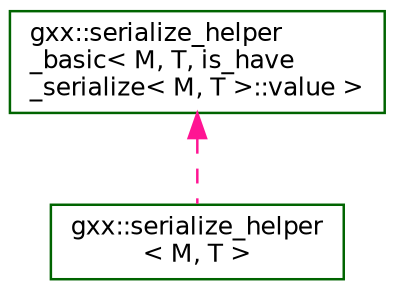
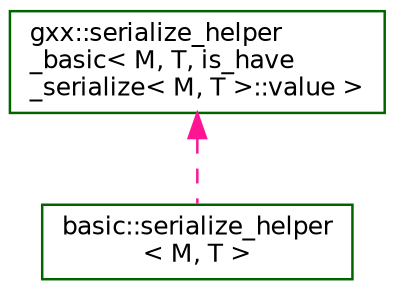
(197, 242) -> (197, 242)
